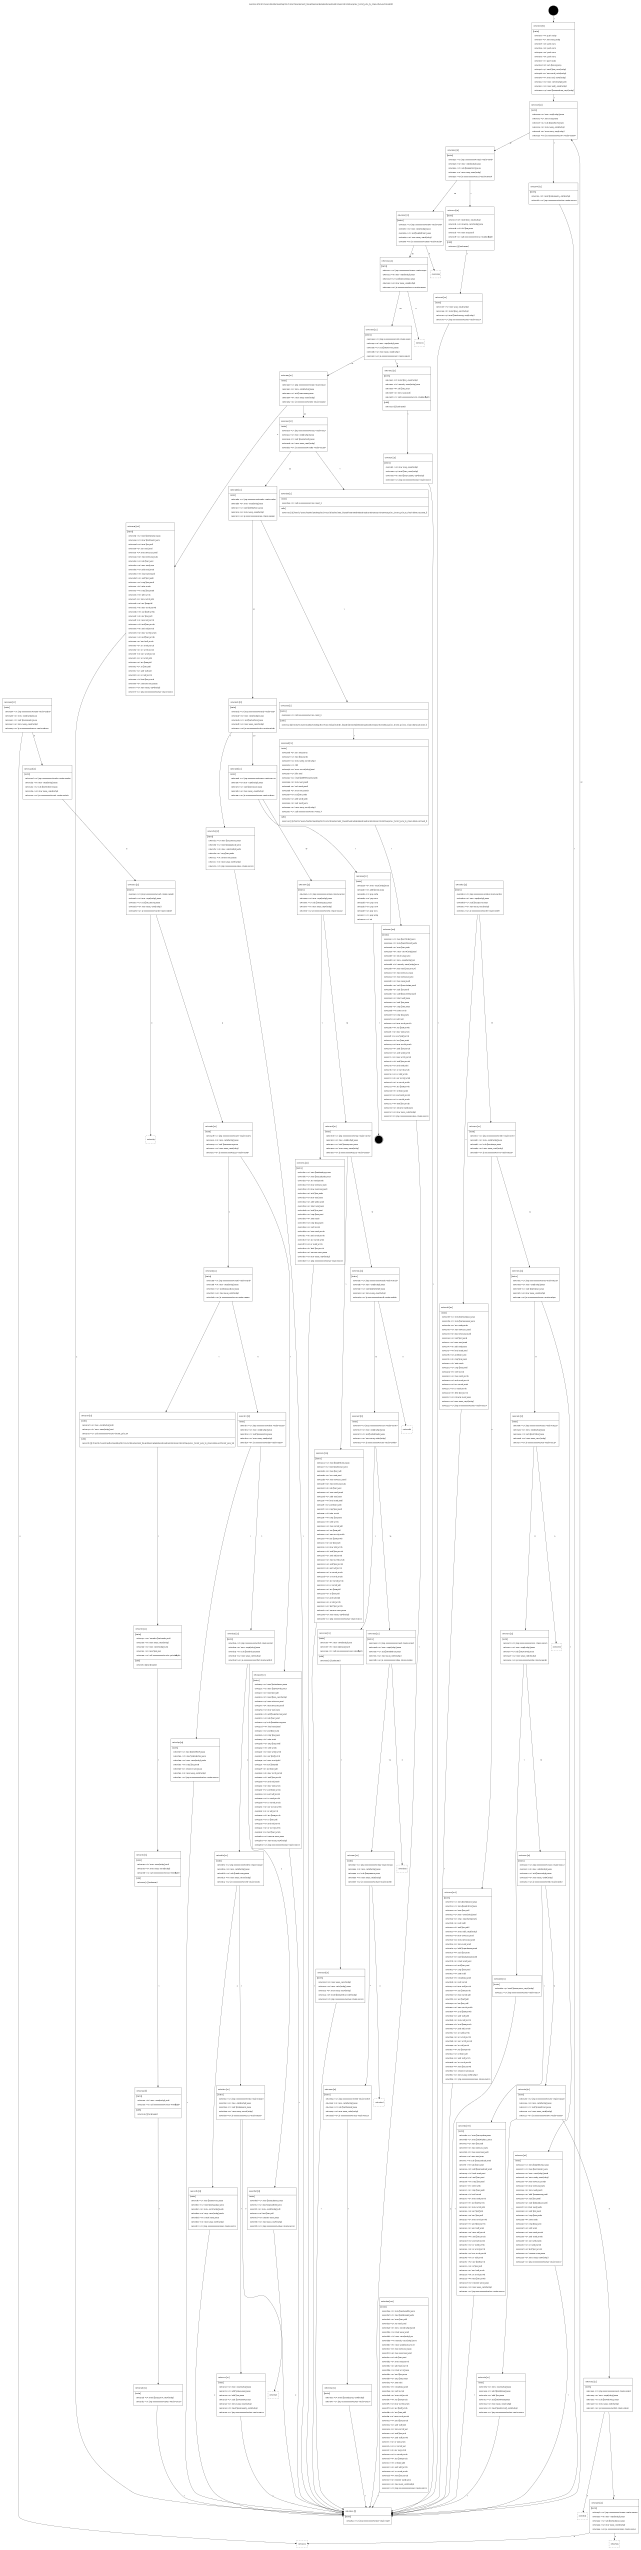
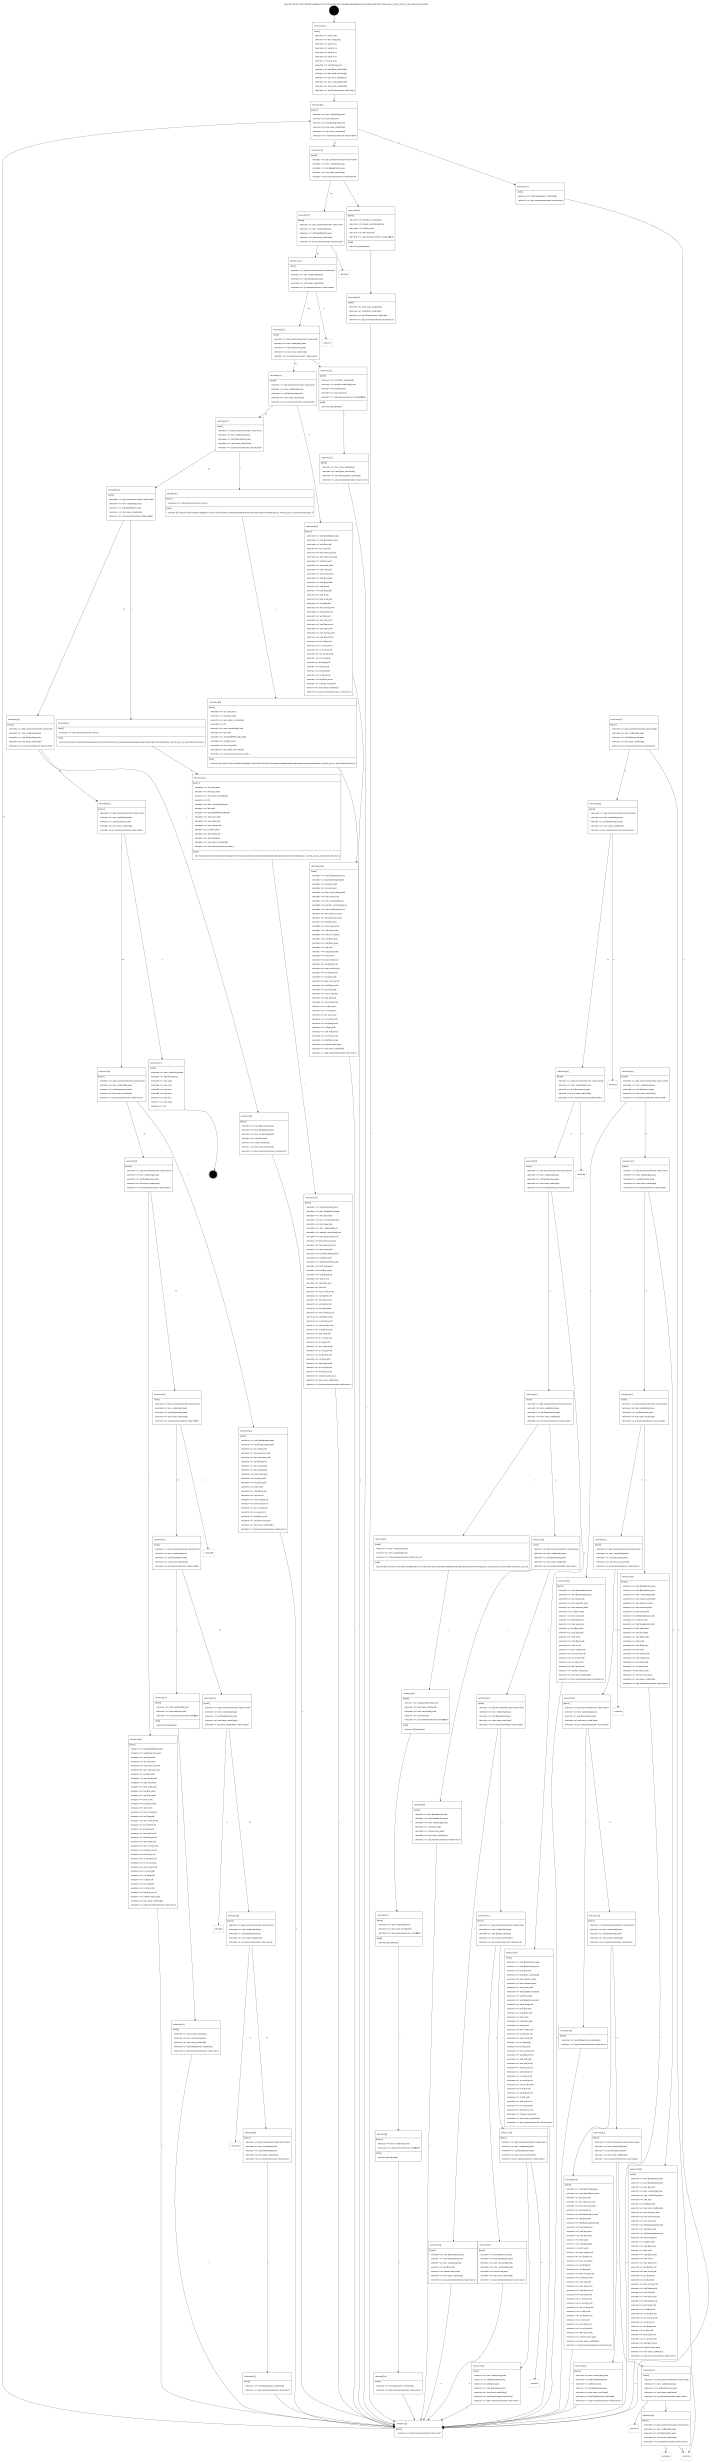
none -> (282, 733)
none -> (613, 1085)
